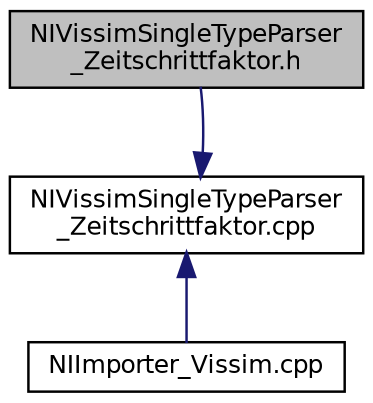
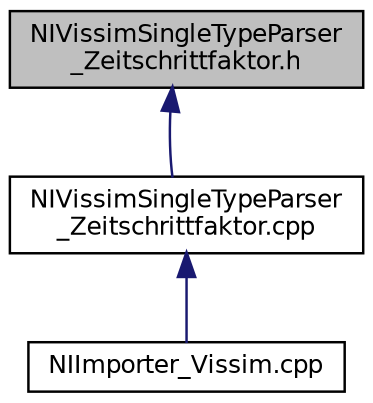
(203, 120) -> (170, 145)
